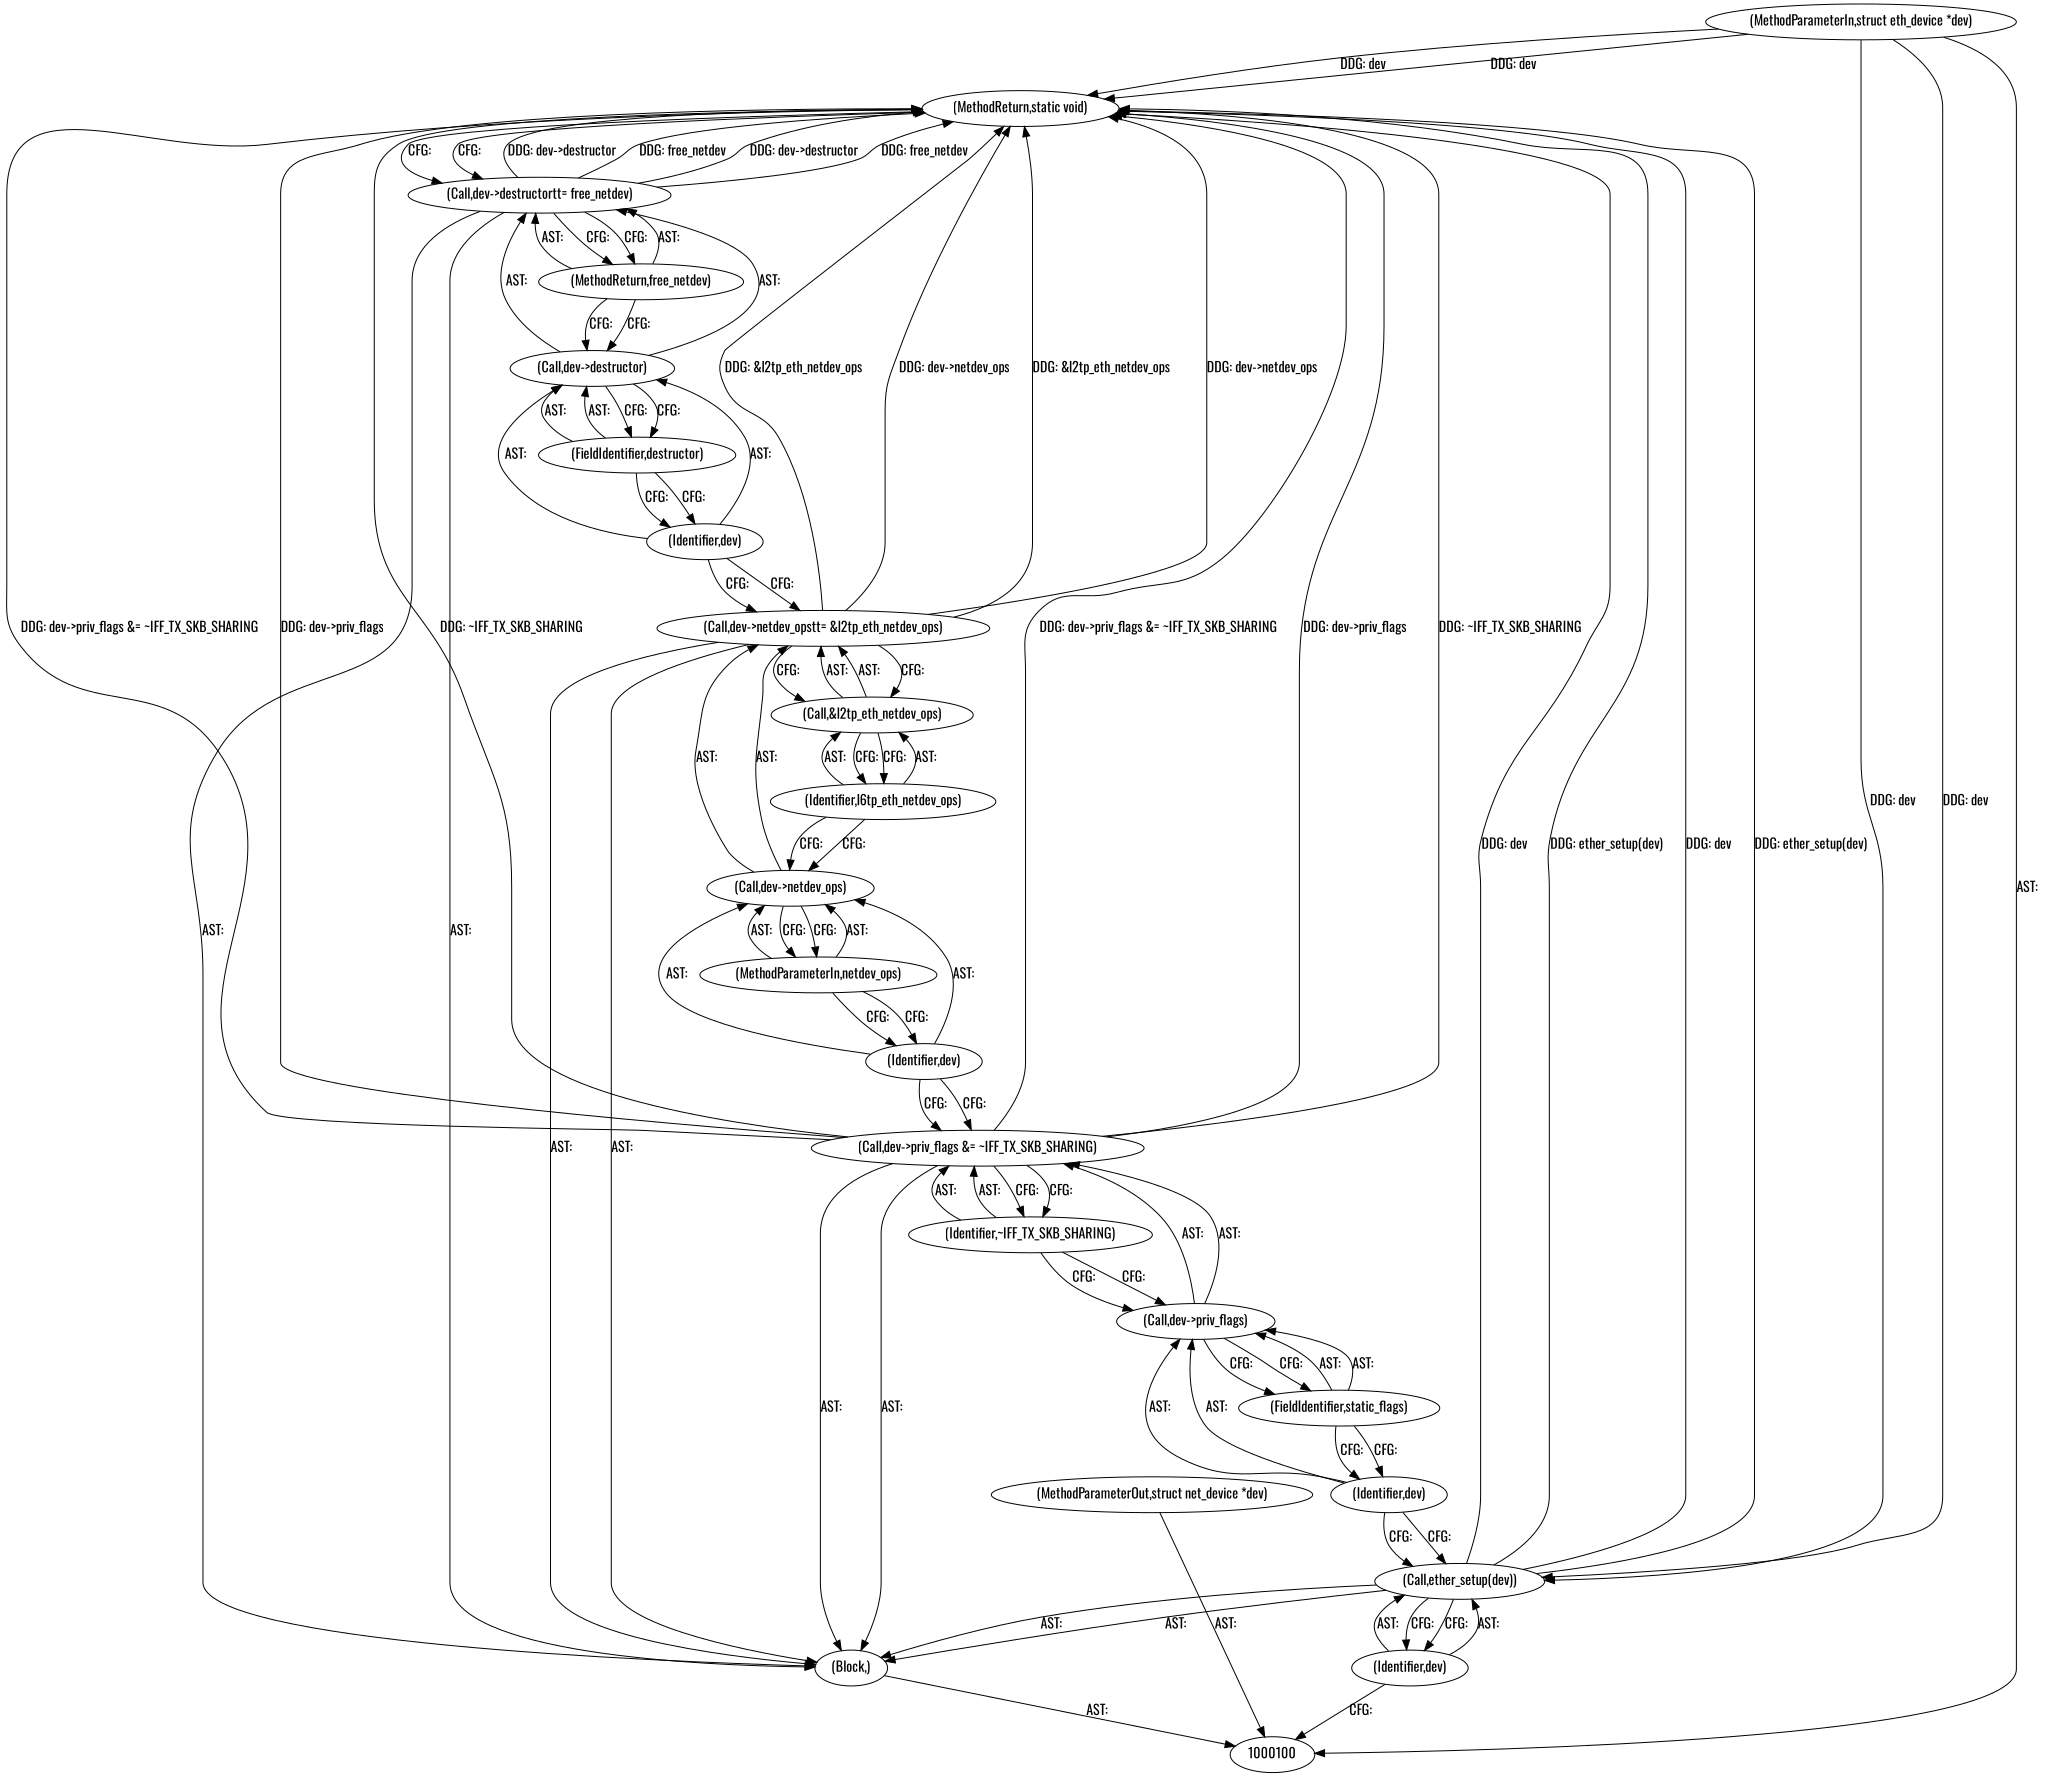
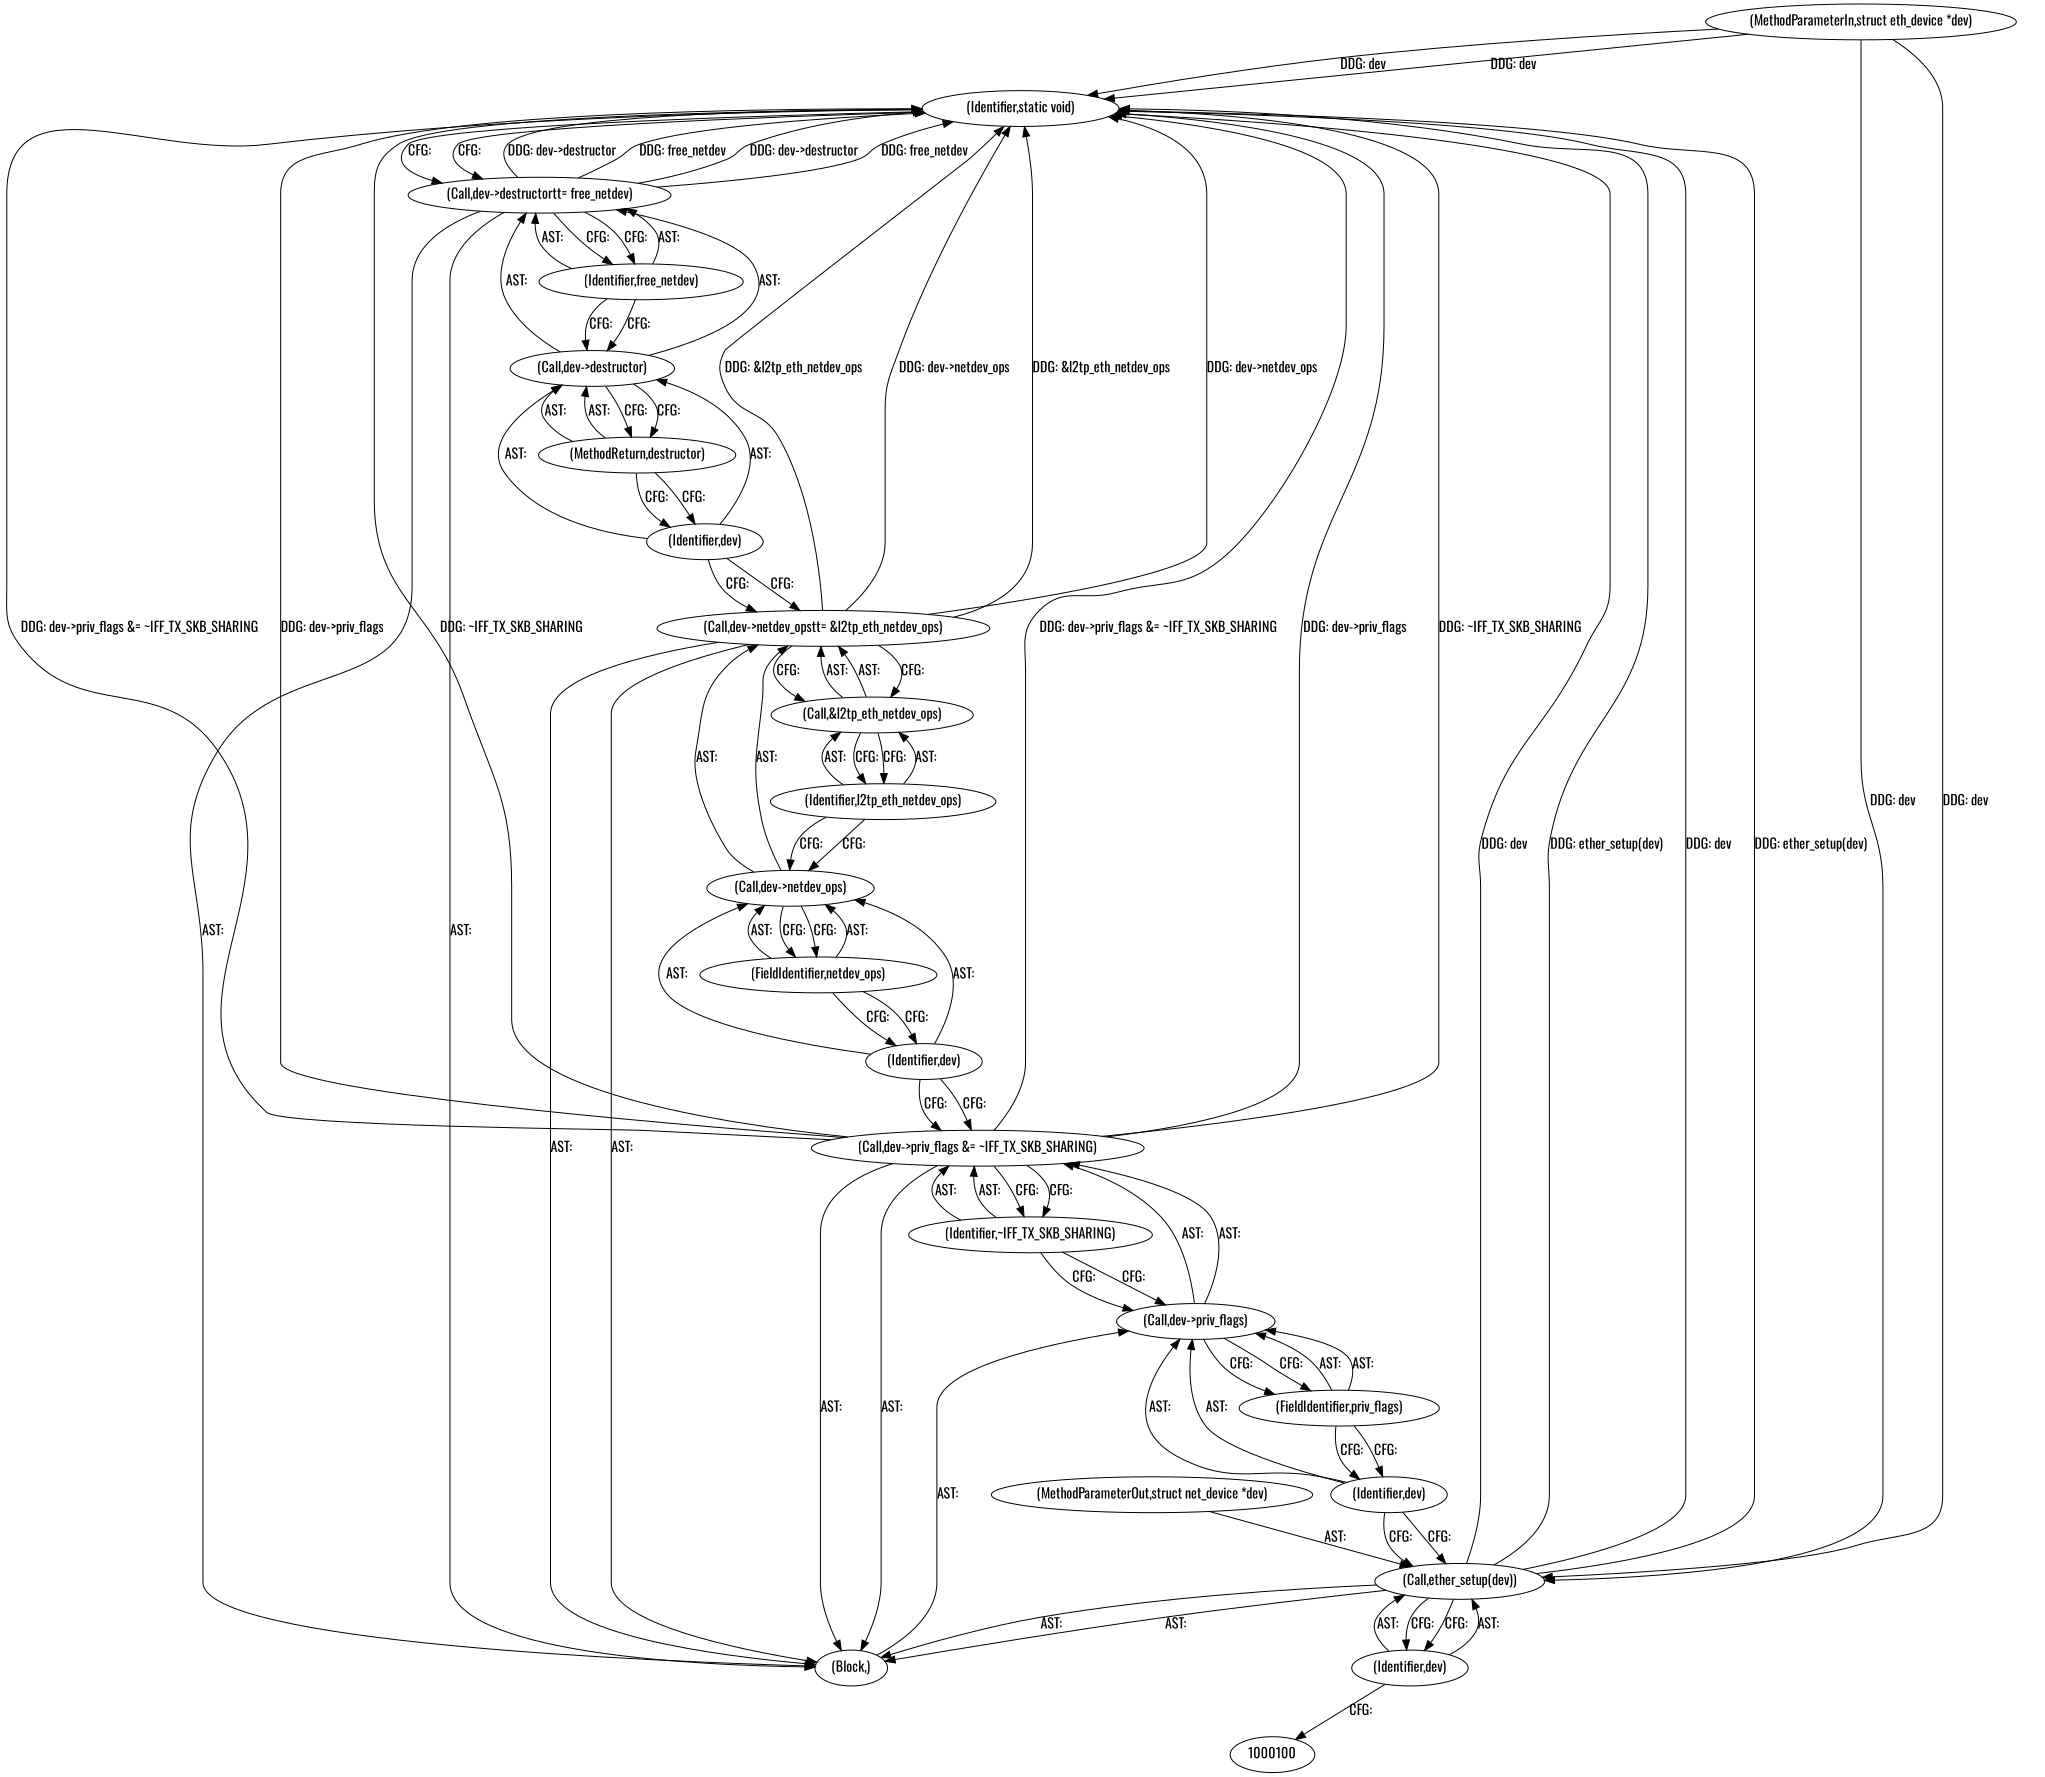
(1021, 109) -> (1021, 109)
(641, 282) -> (641, 282)
(637, 455) -> (637, 455)
(883, 802) -> (883, 802)
(818, 975) -> (818, 975)
(2016, 1187) -> none
(1339, 1408) -> (1339, 1408)
(1210, 1620) -> (1305, 1538)
(1055, 1710) -> (937, 1442)
